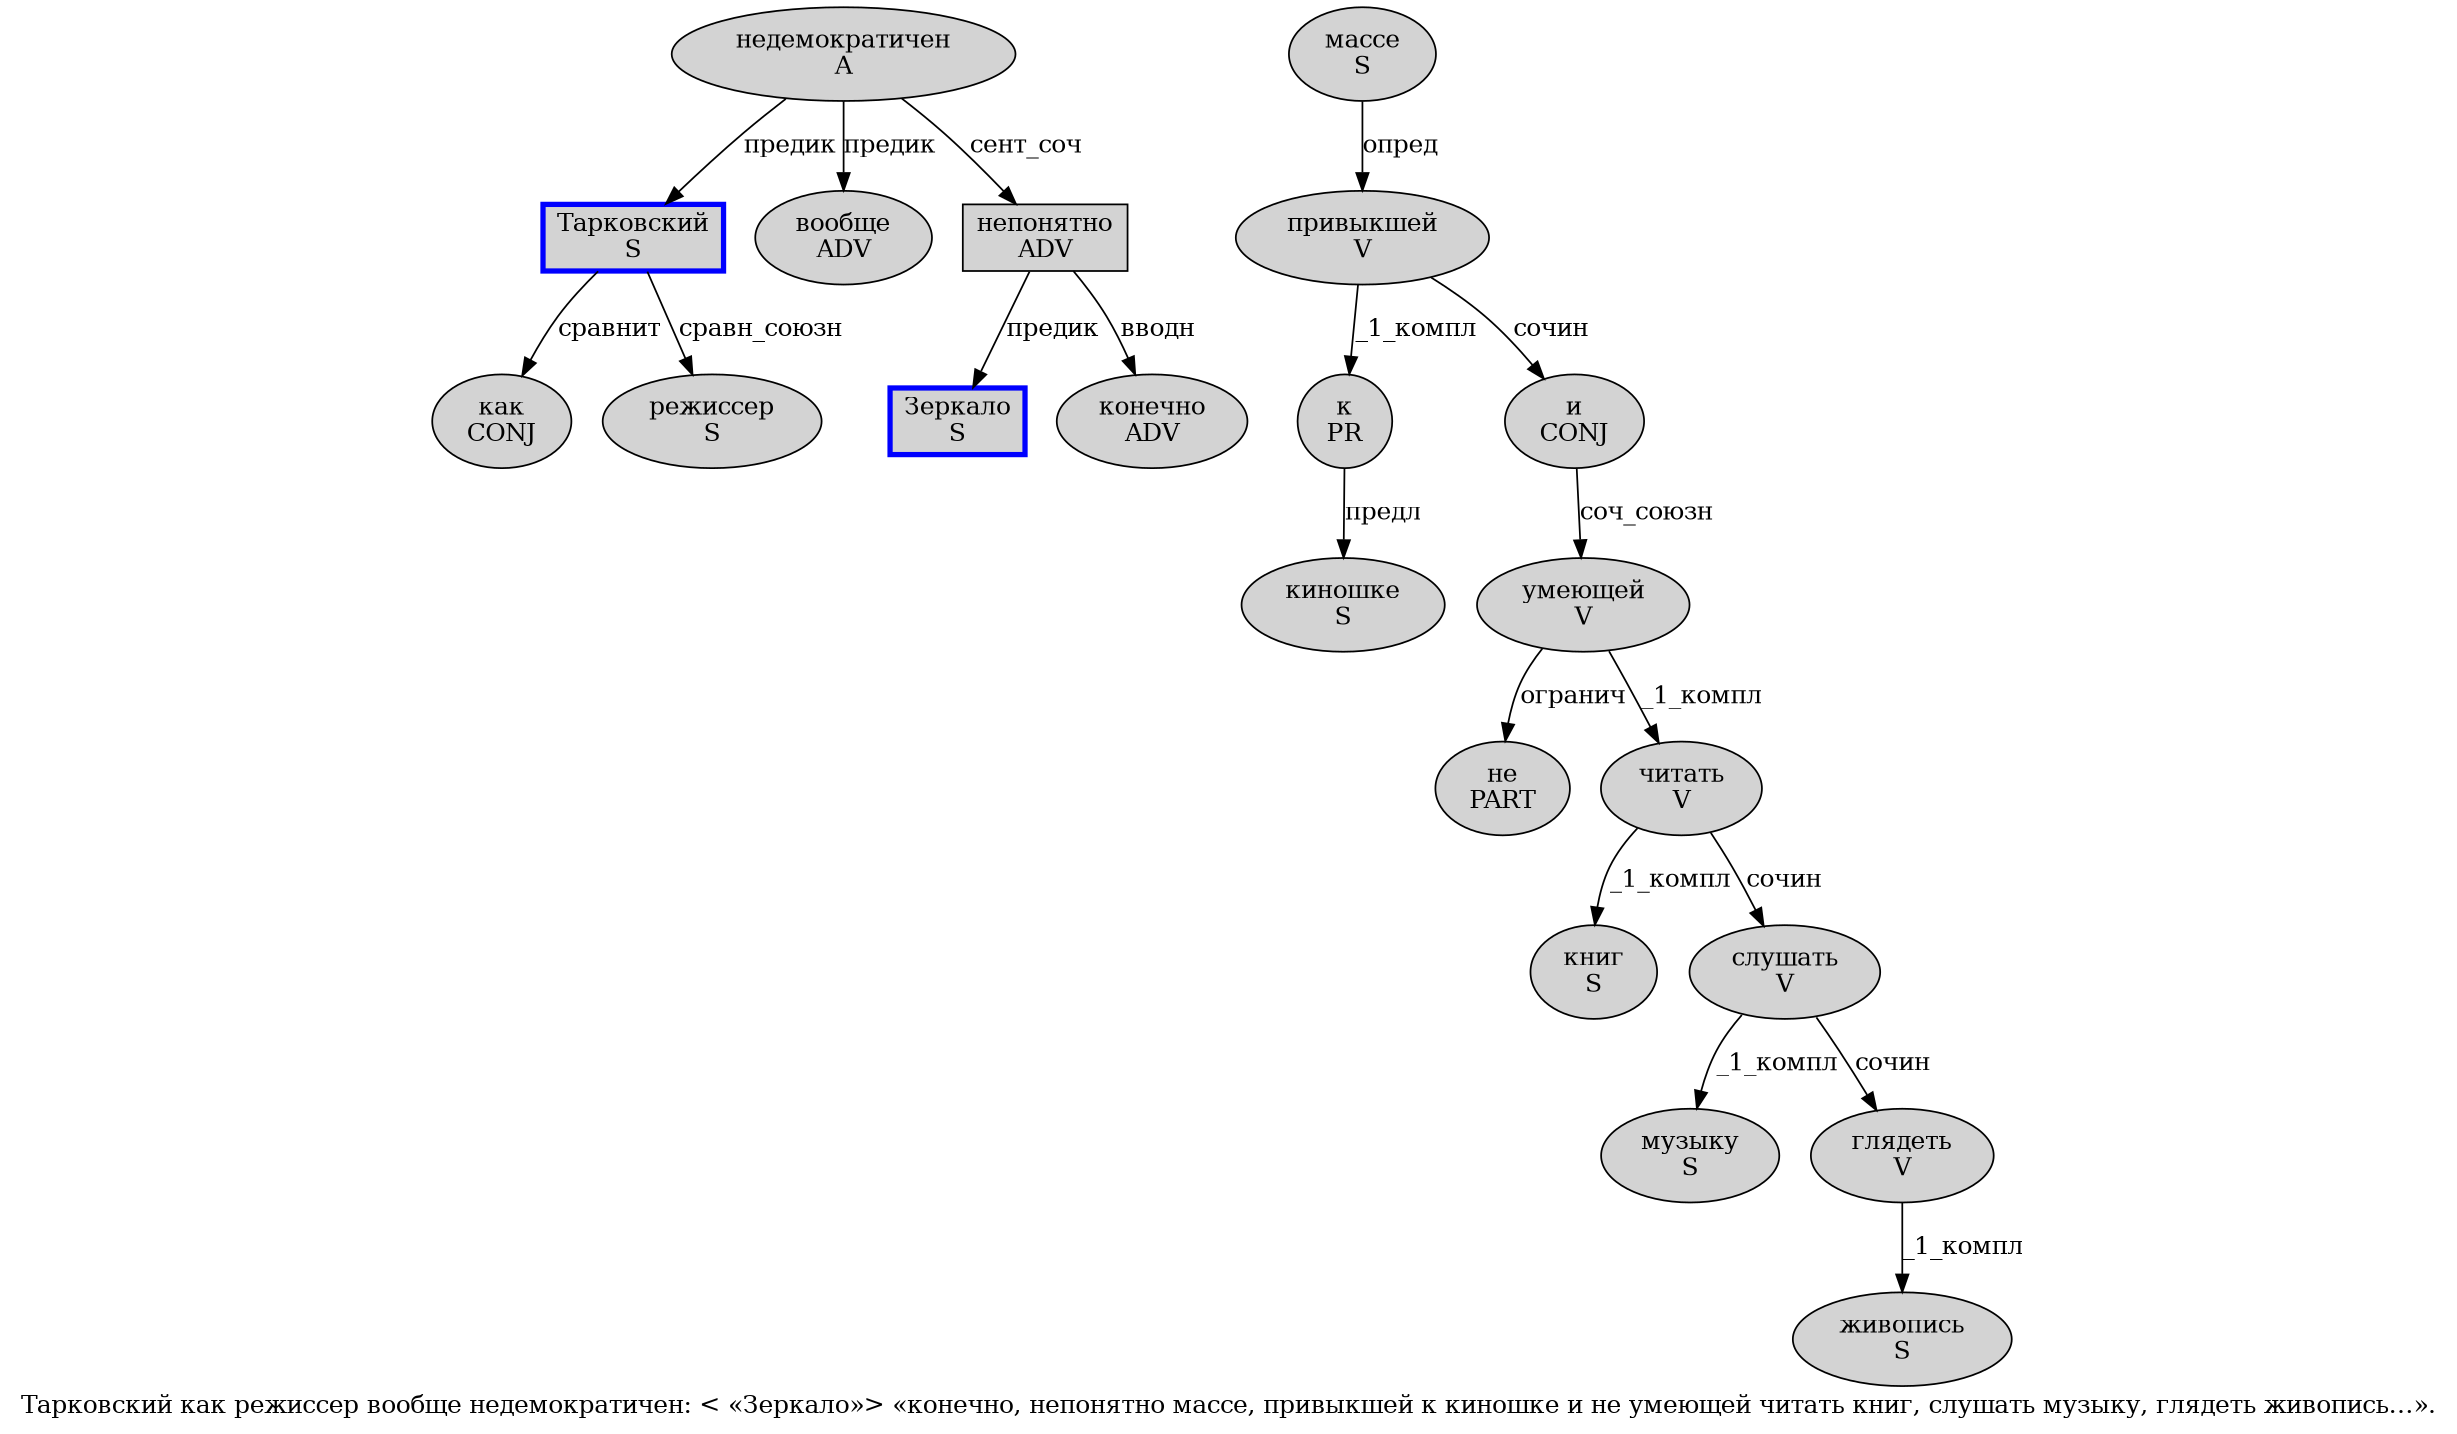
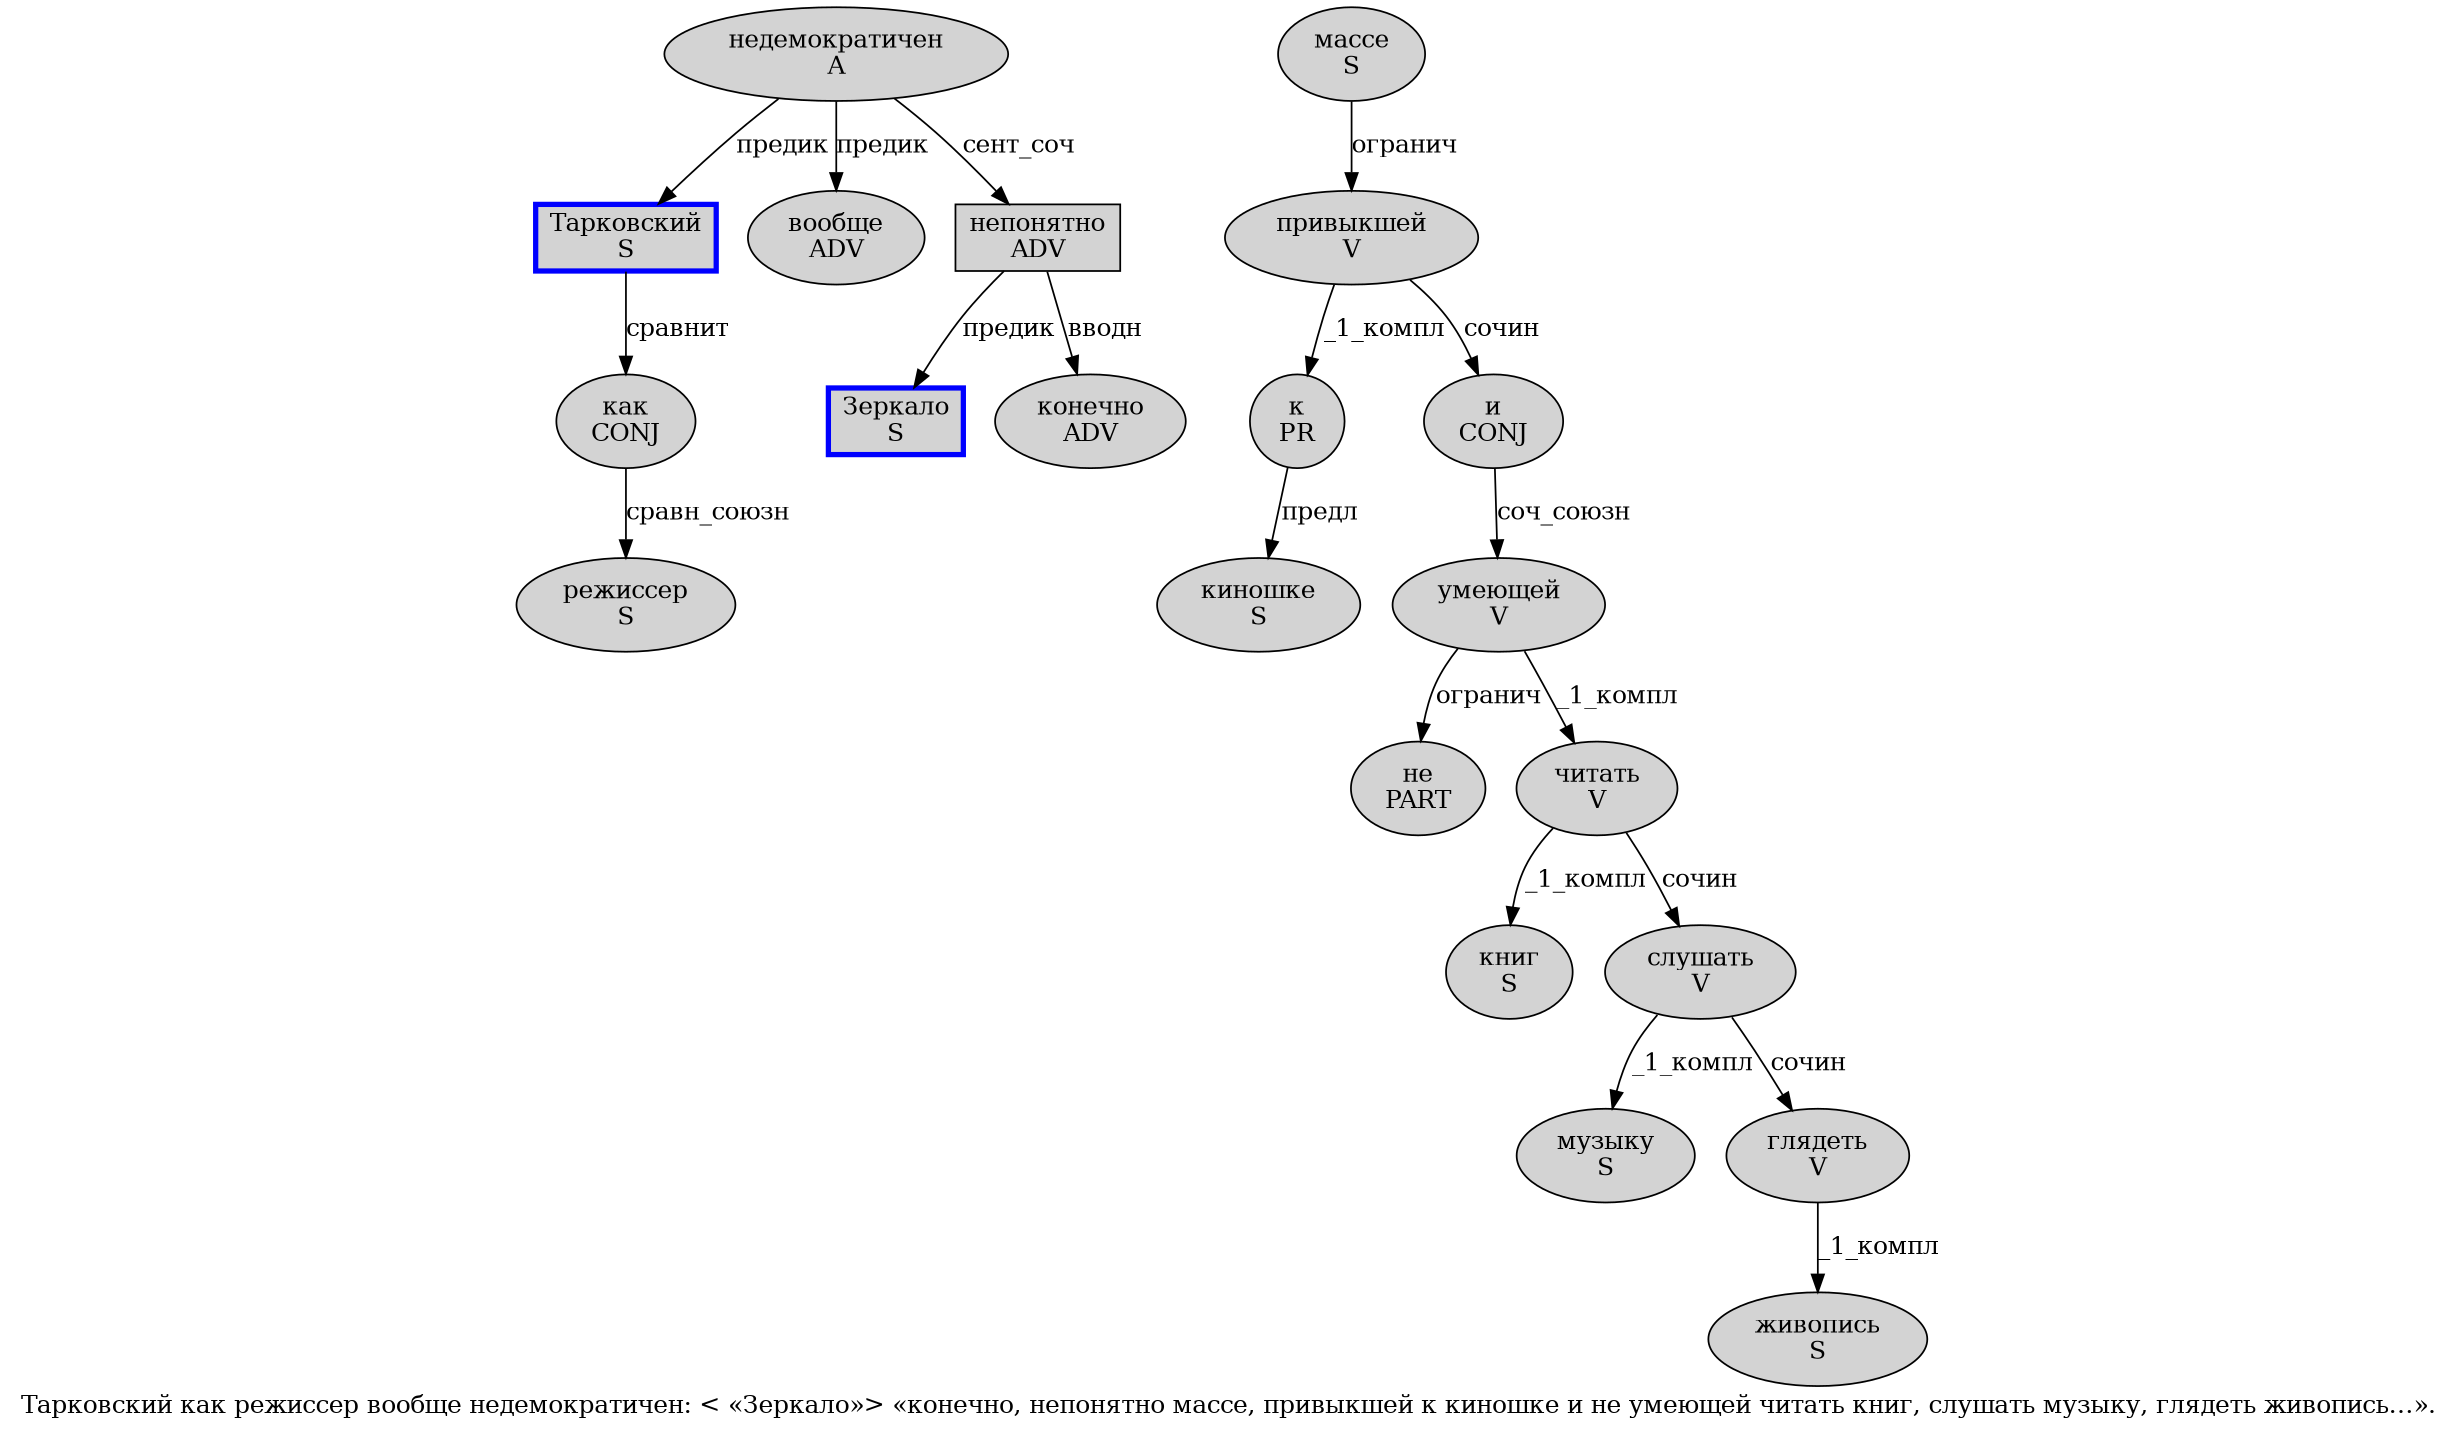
(1400, 146) -> (1405, 146)
(666, 315) -> (626, 504)
